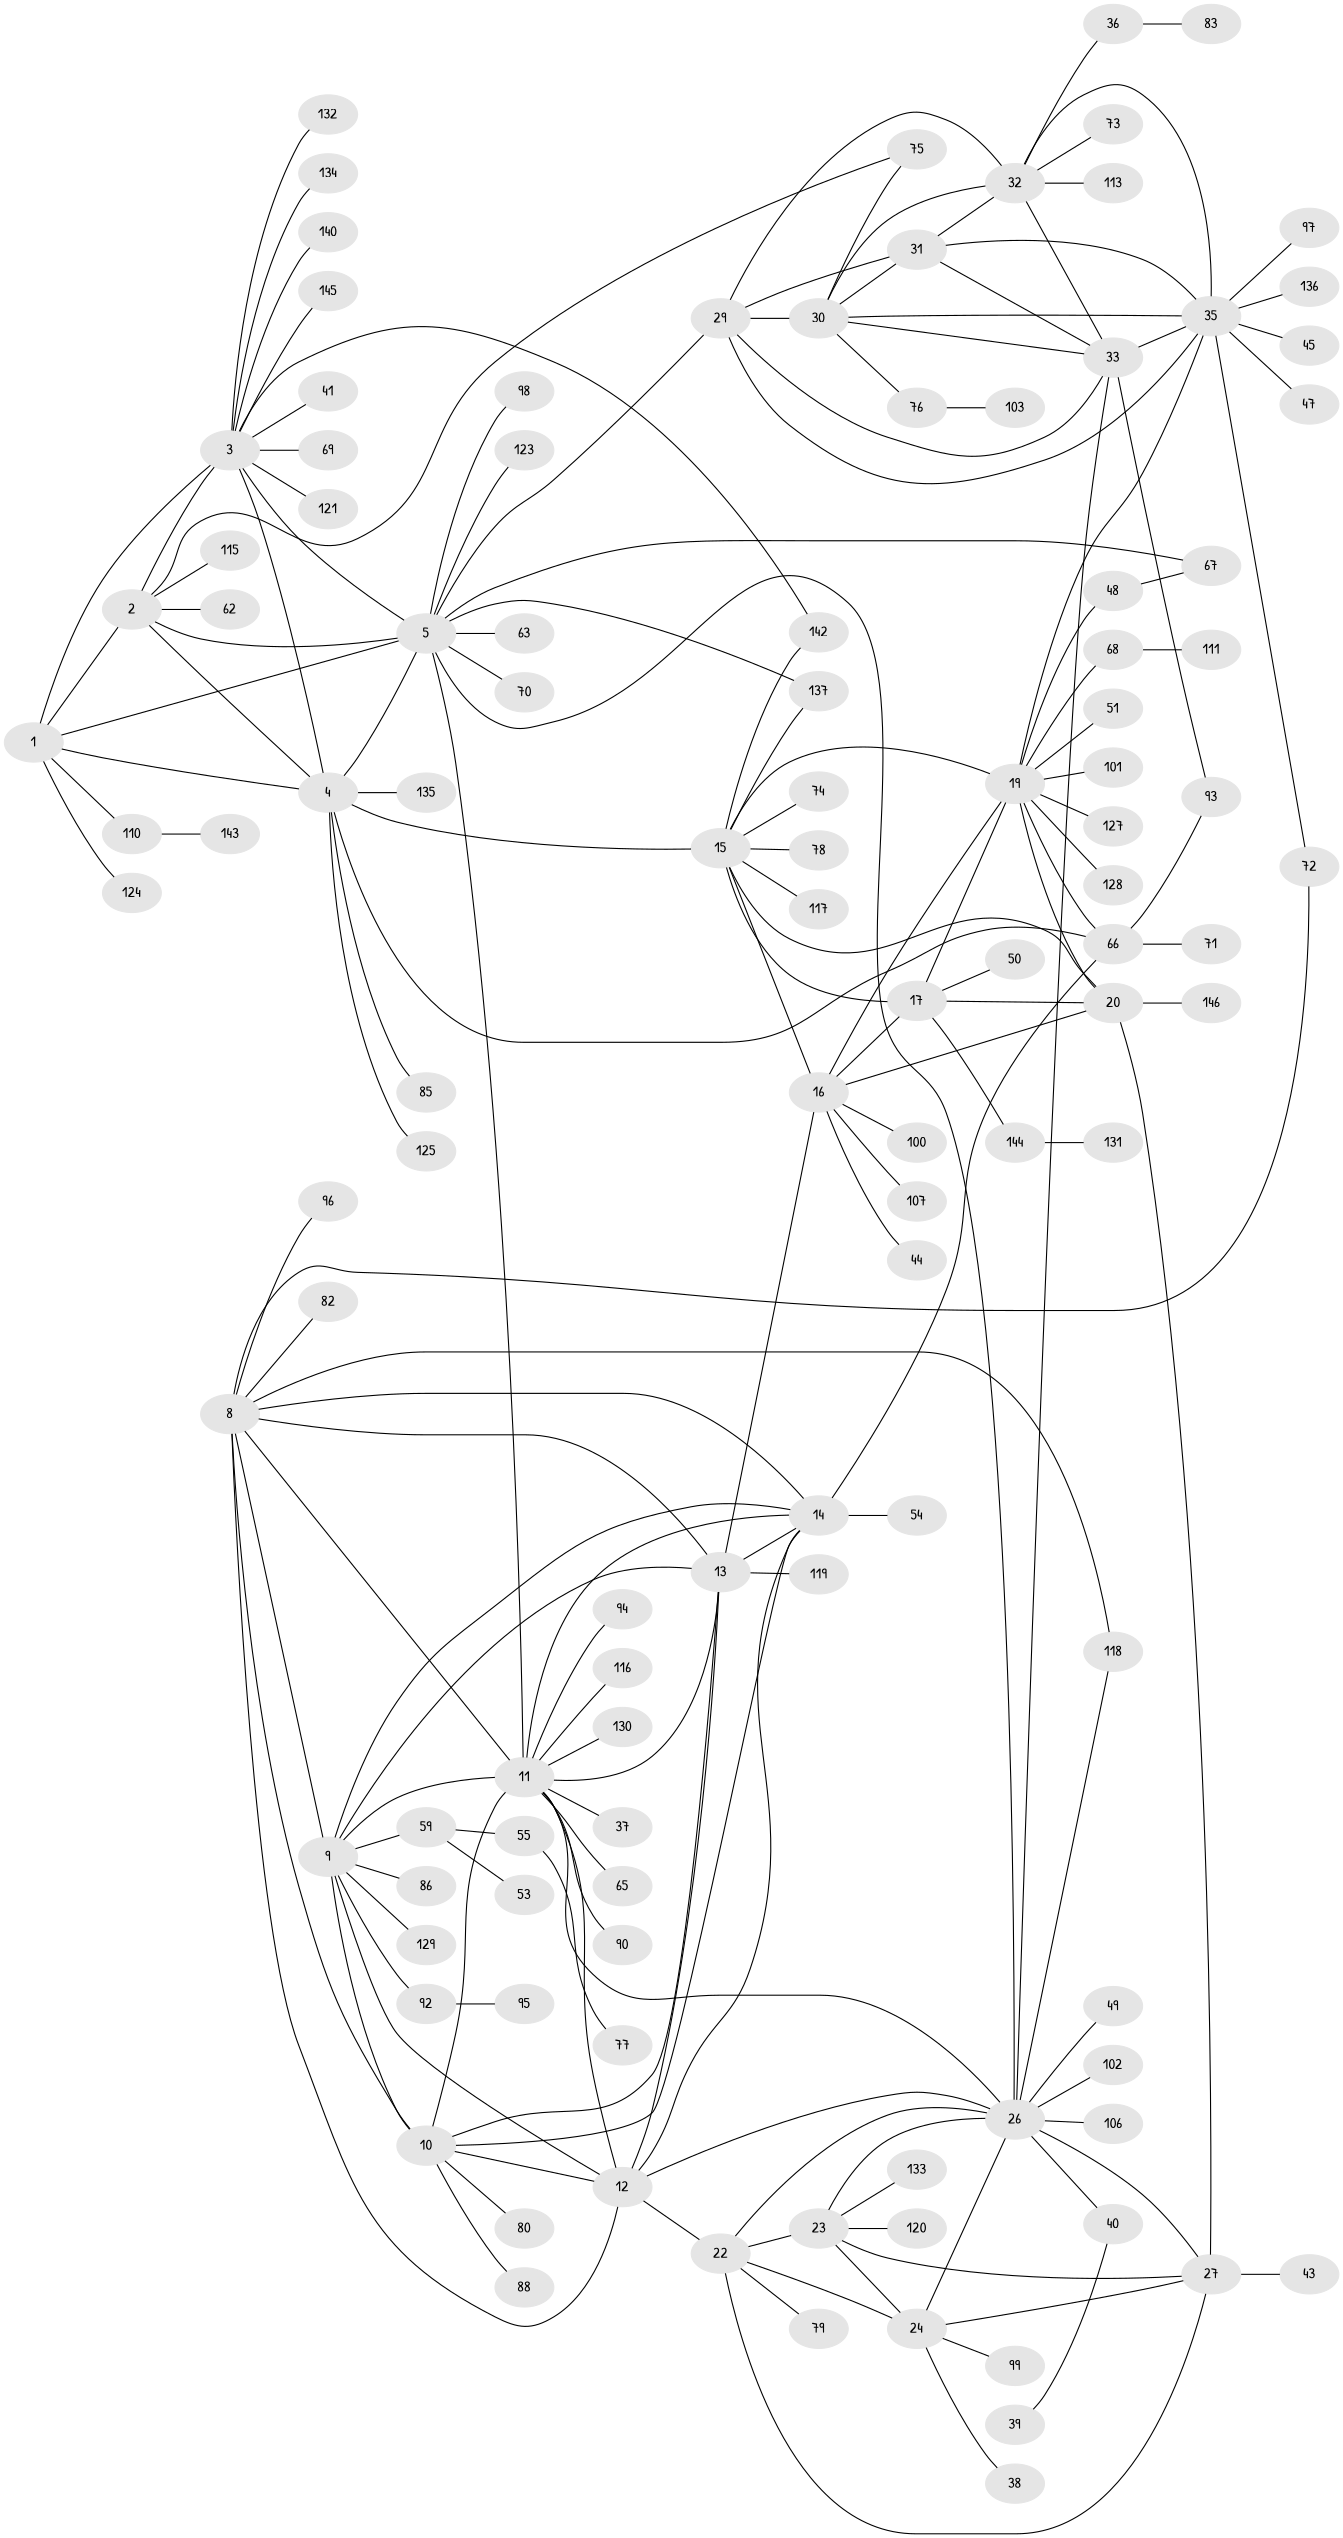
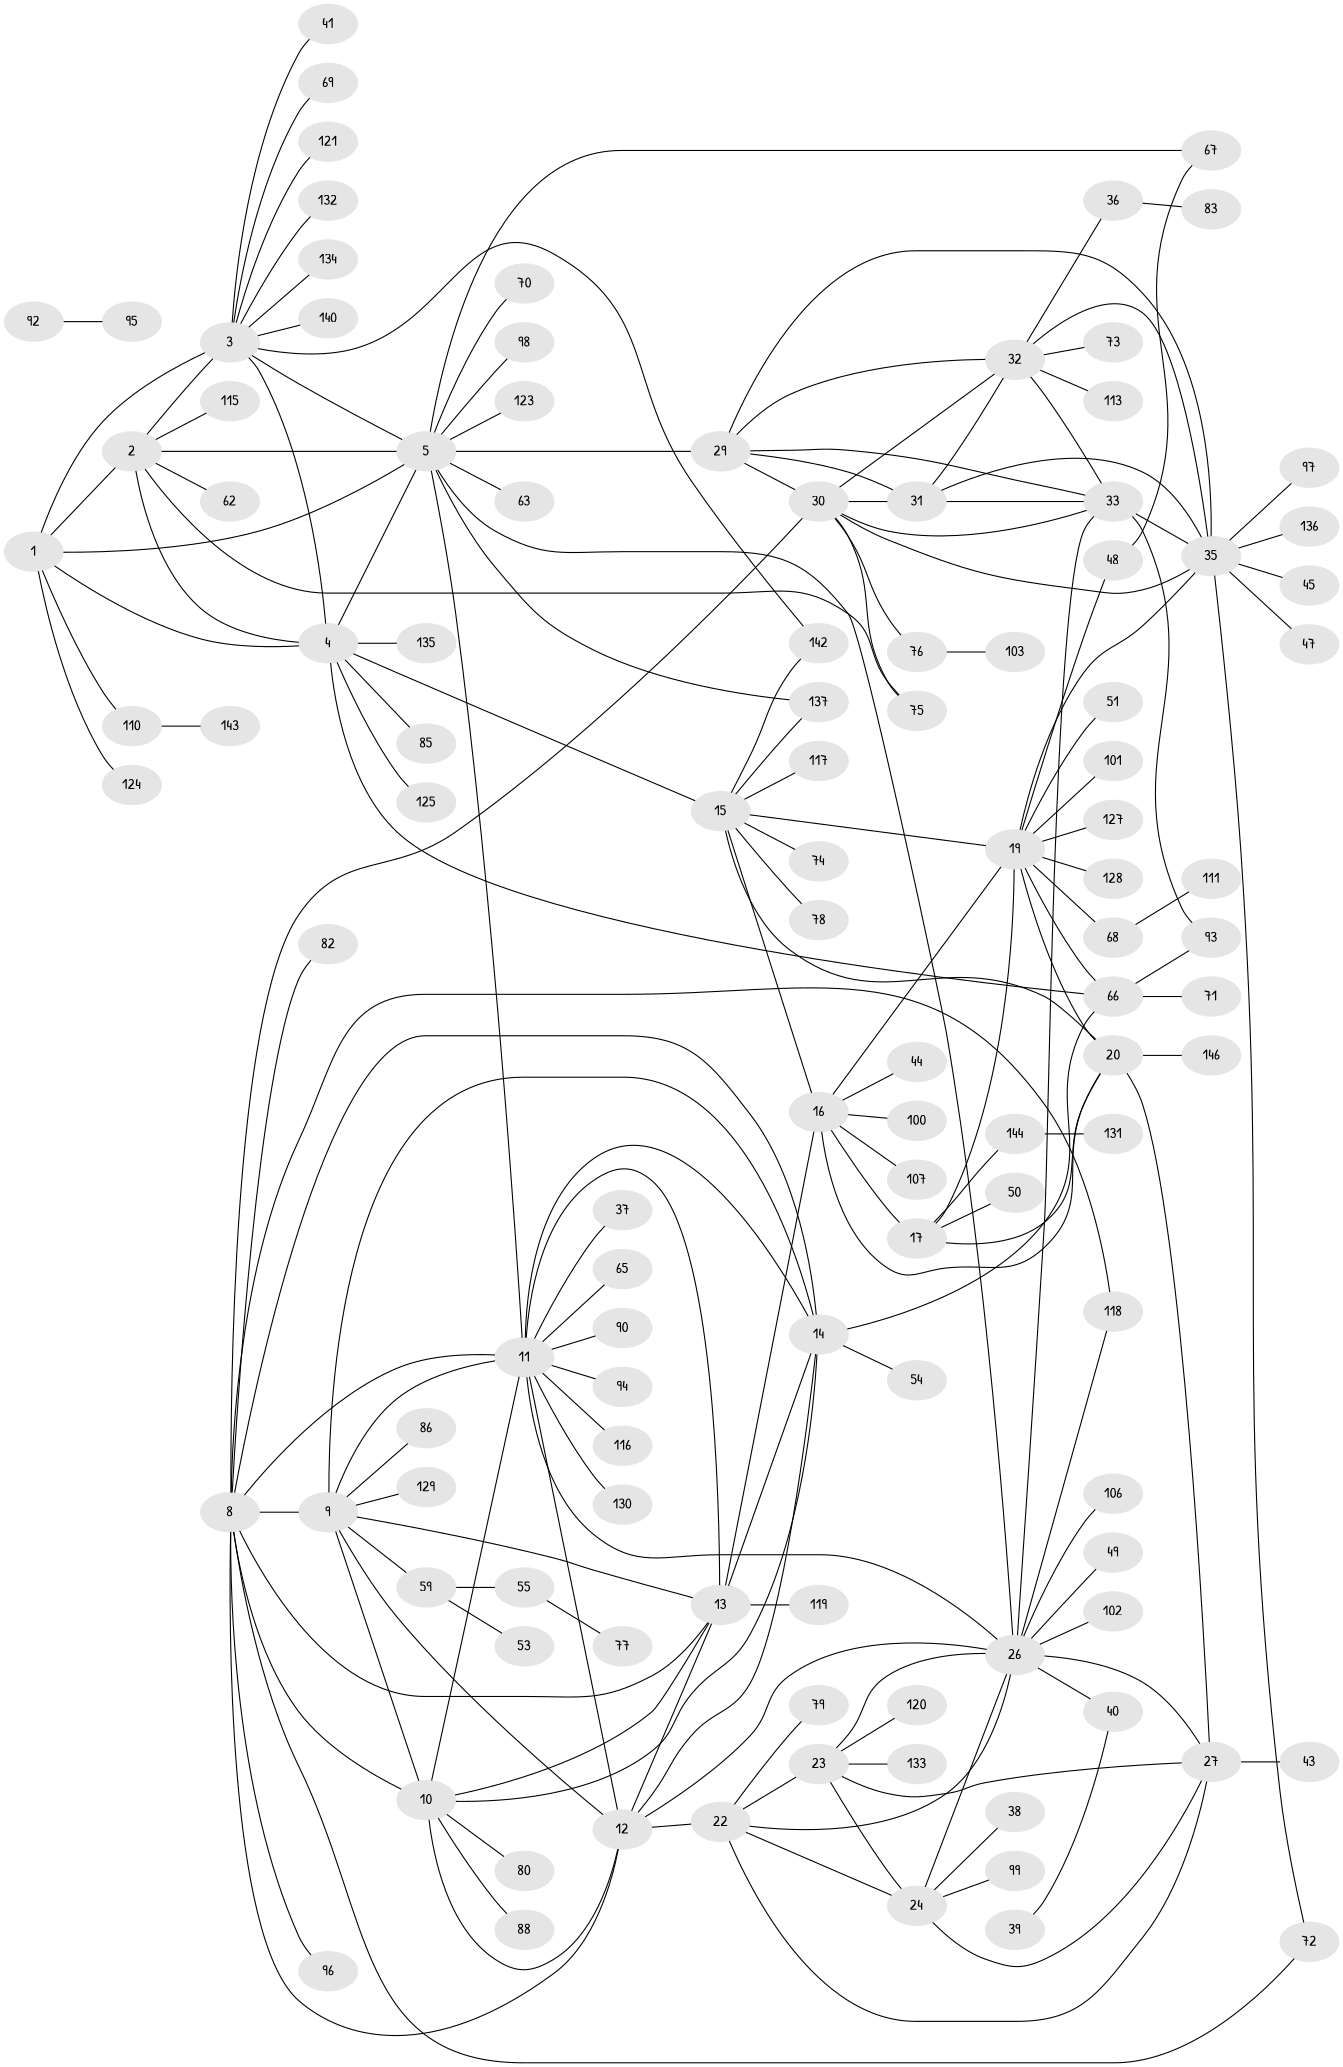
(328, 291) -> none
none -> (320, 891)
(781, 967) -> none
(370, 1934) -> none
